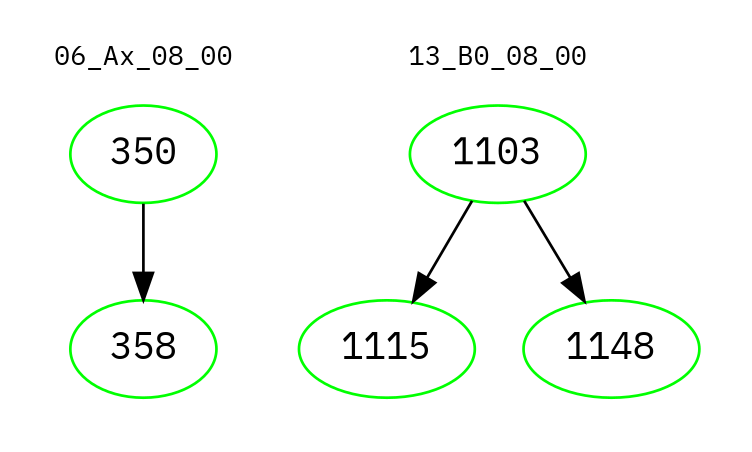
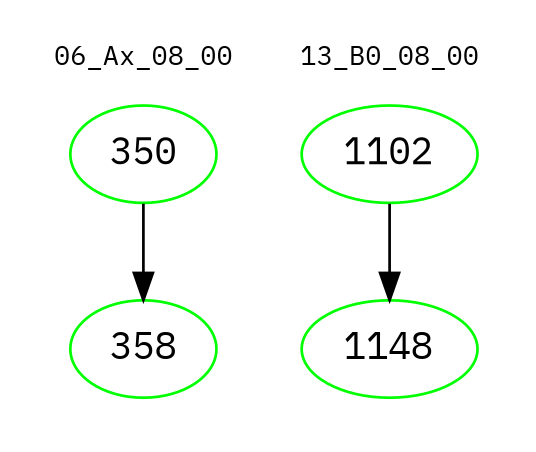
(498, 154) -> (390, 154)
(387, 349) -> none
